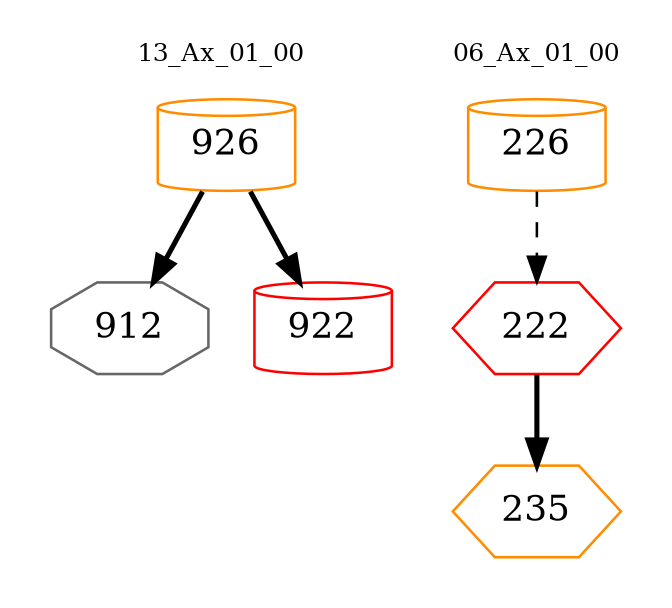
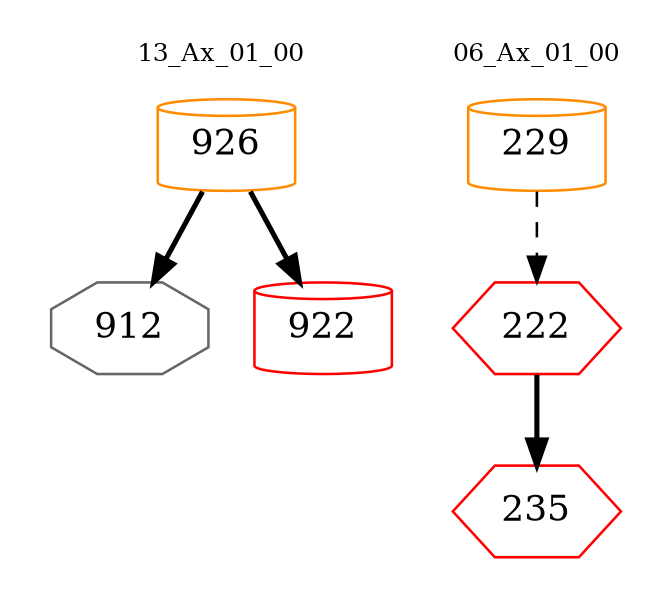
(537, 145) -> (537, 145)
(537, 511) -> (537, 511)
